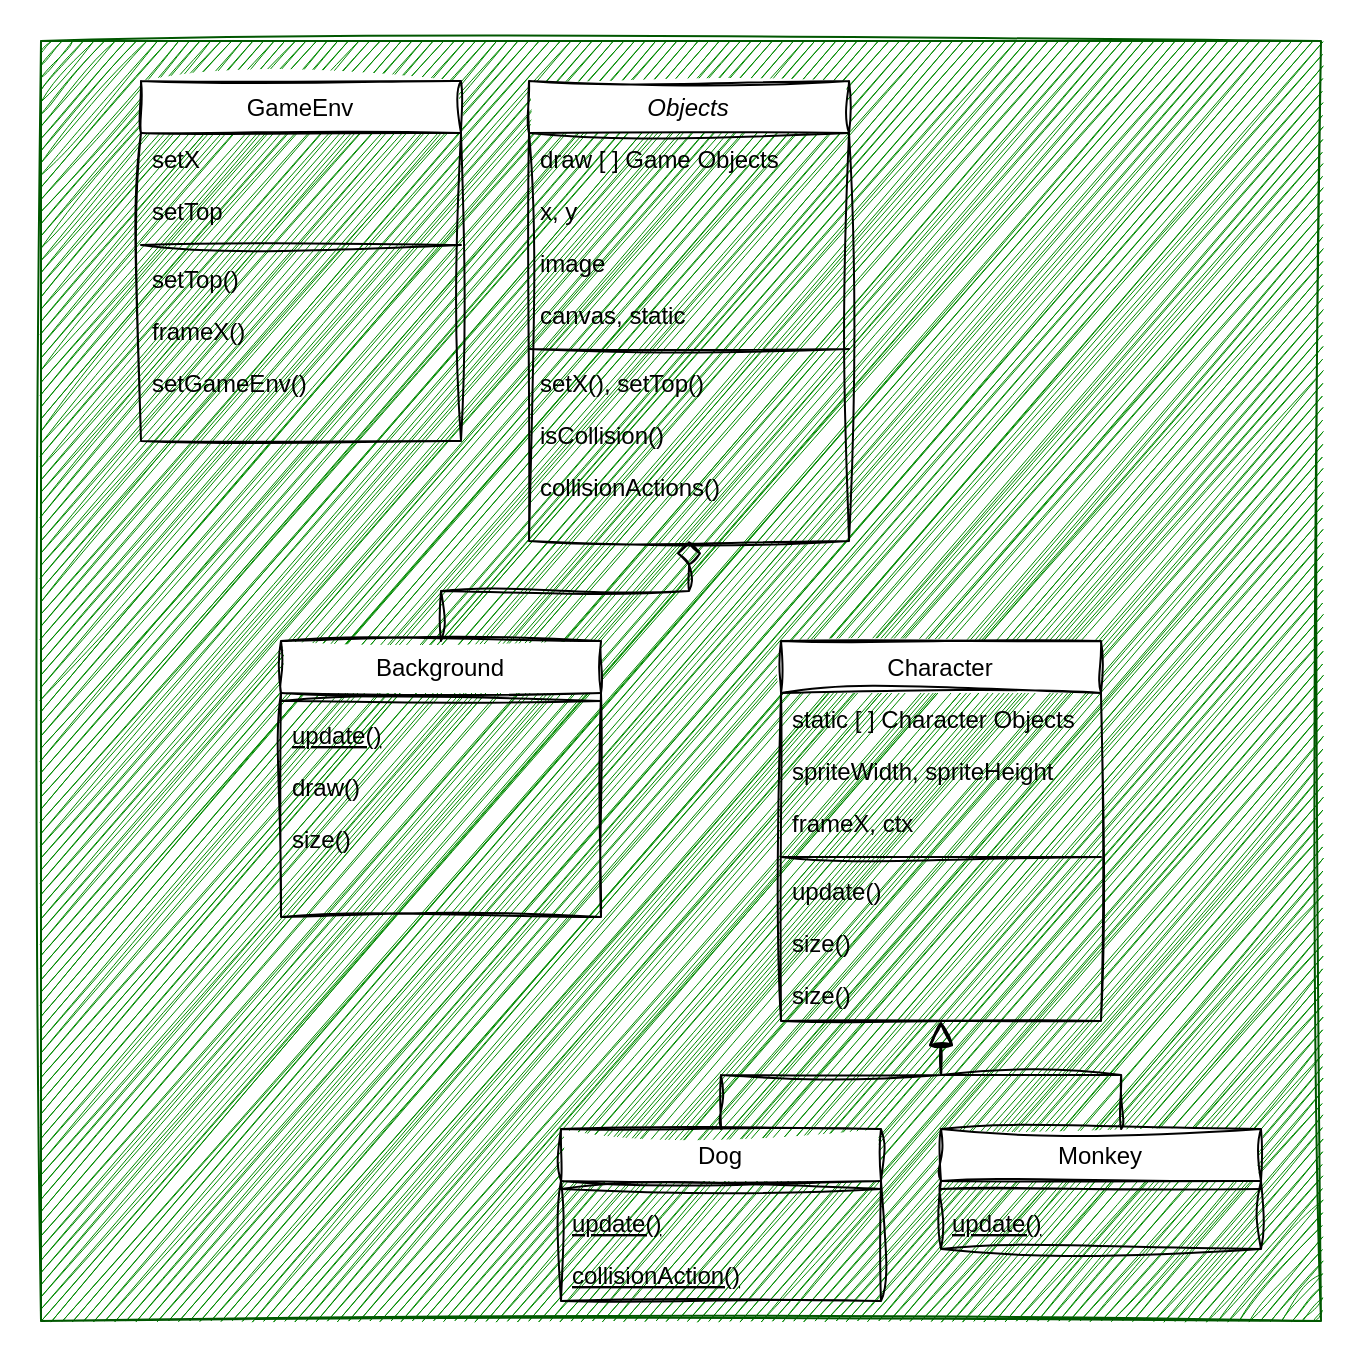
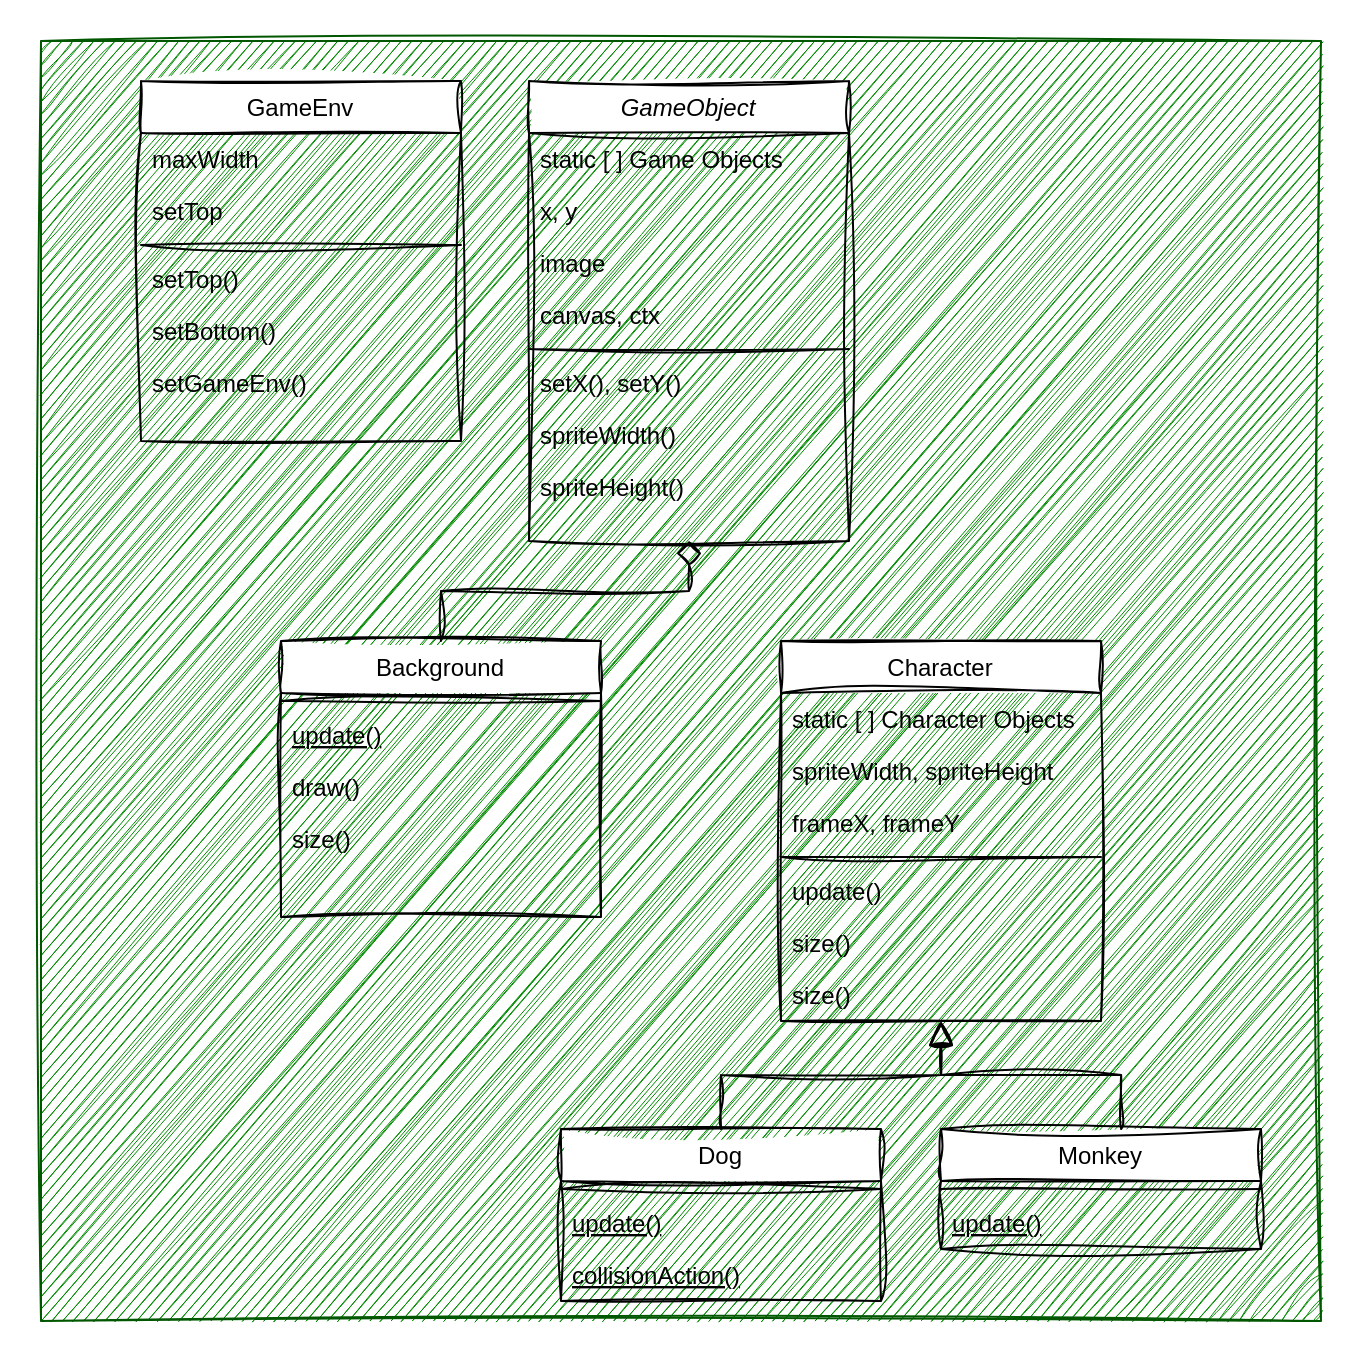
(688, 108) -> (688, 108)
(179, 160) -> (203, 160)
(669, 160) -> (679, 160)
(625, 316) -> (608, 316)
(206, 332) -> (226, 332)
(641, 384) -> (628, 384)
(612, 436) -> (621, 436)
(645, 488) -> (628, 488)
(860, 824) -> (880, 824)
